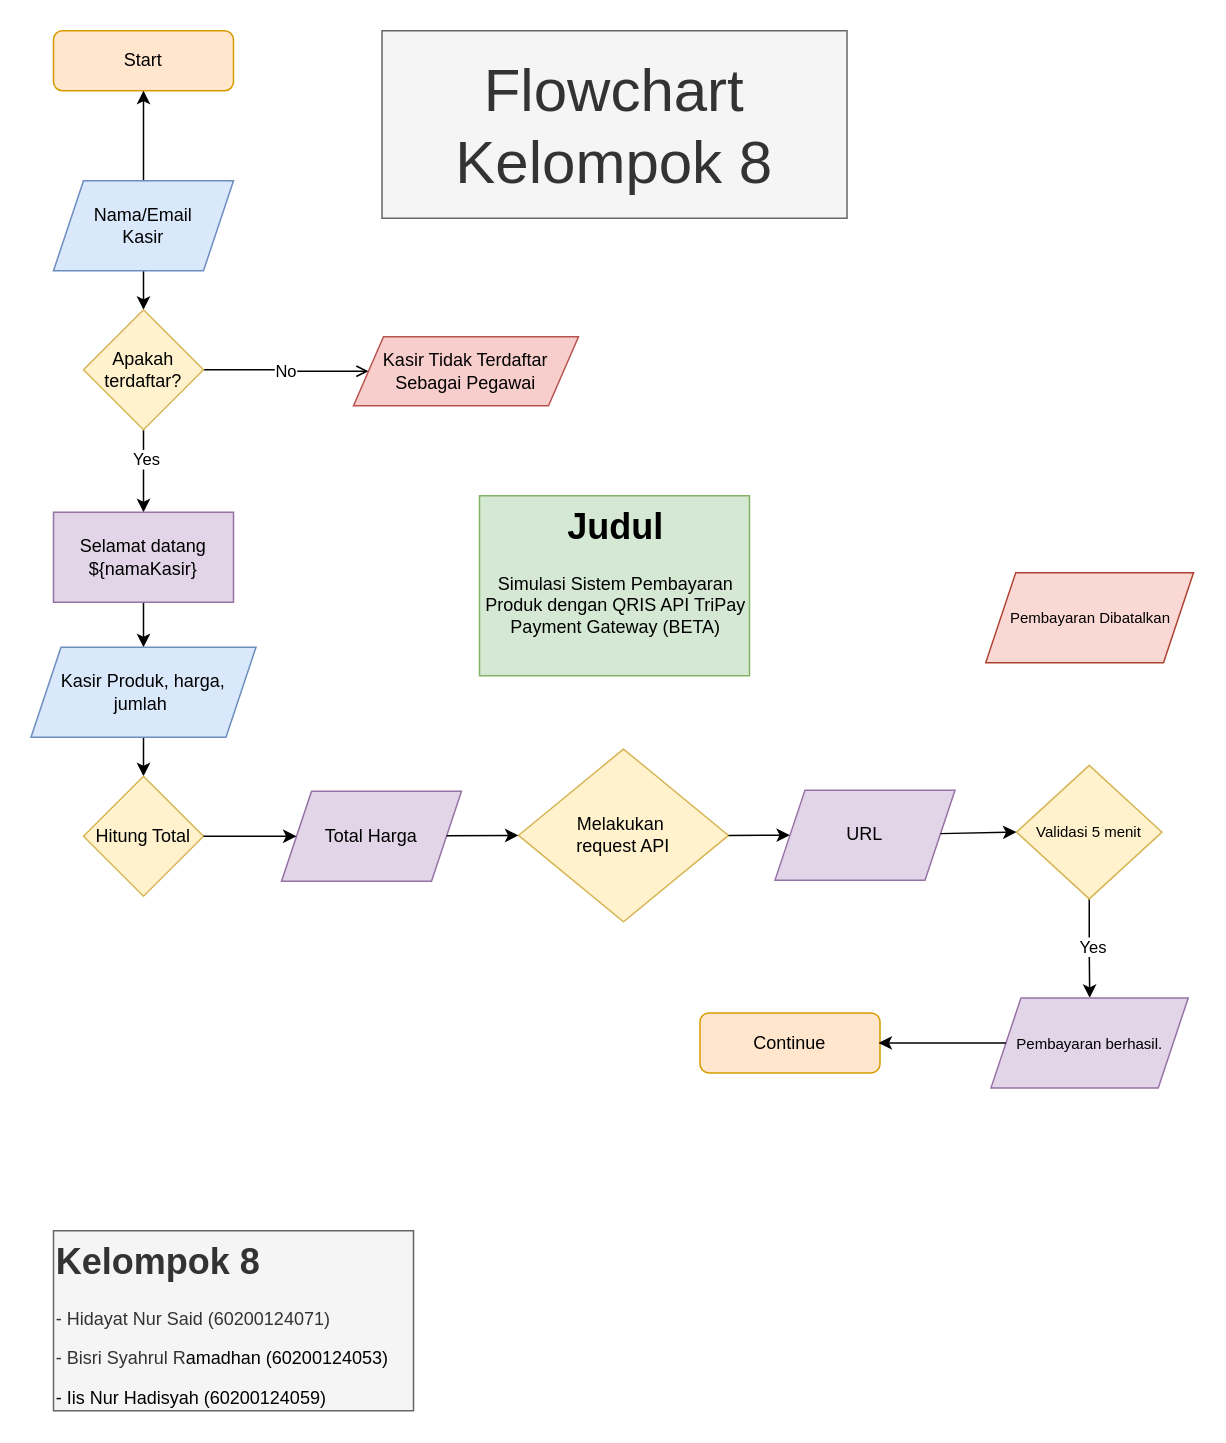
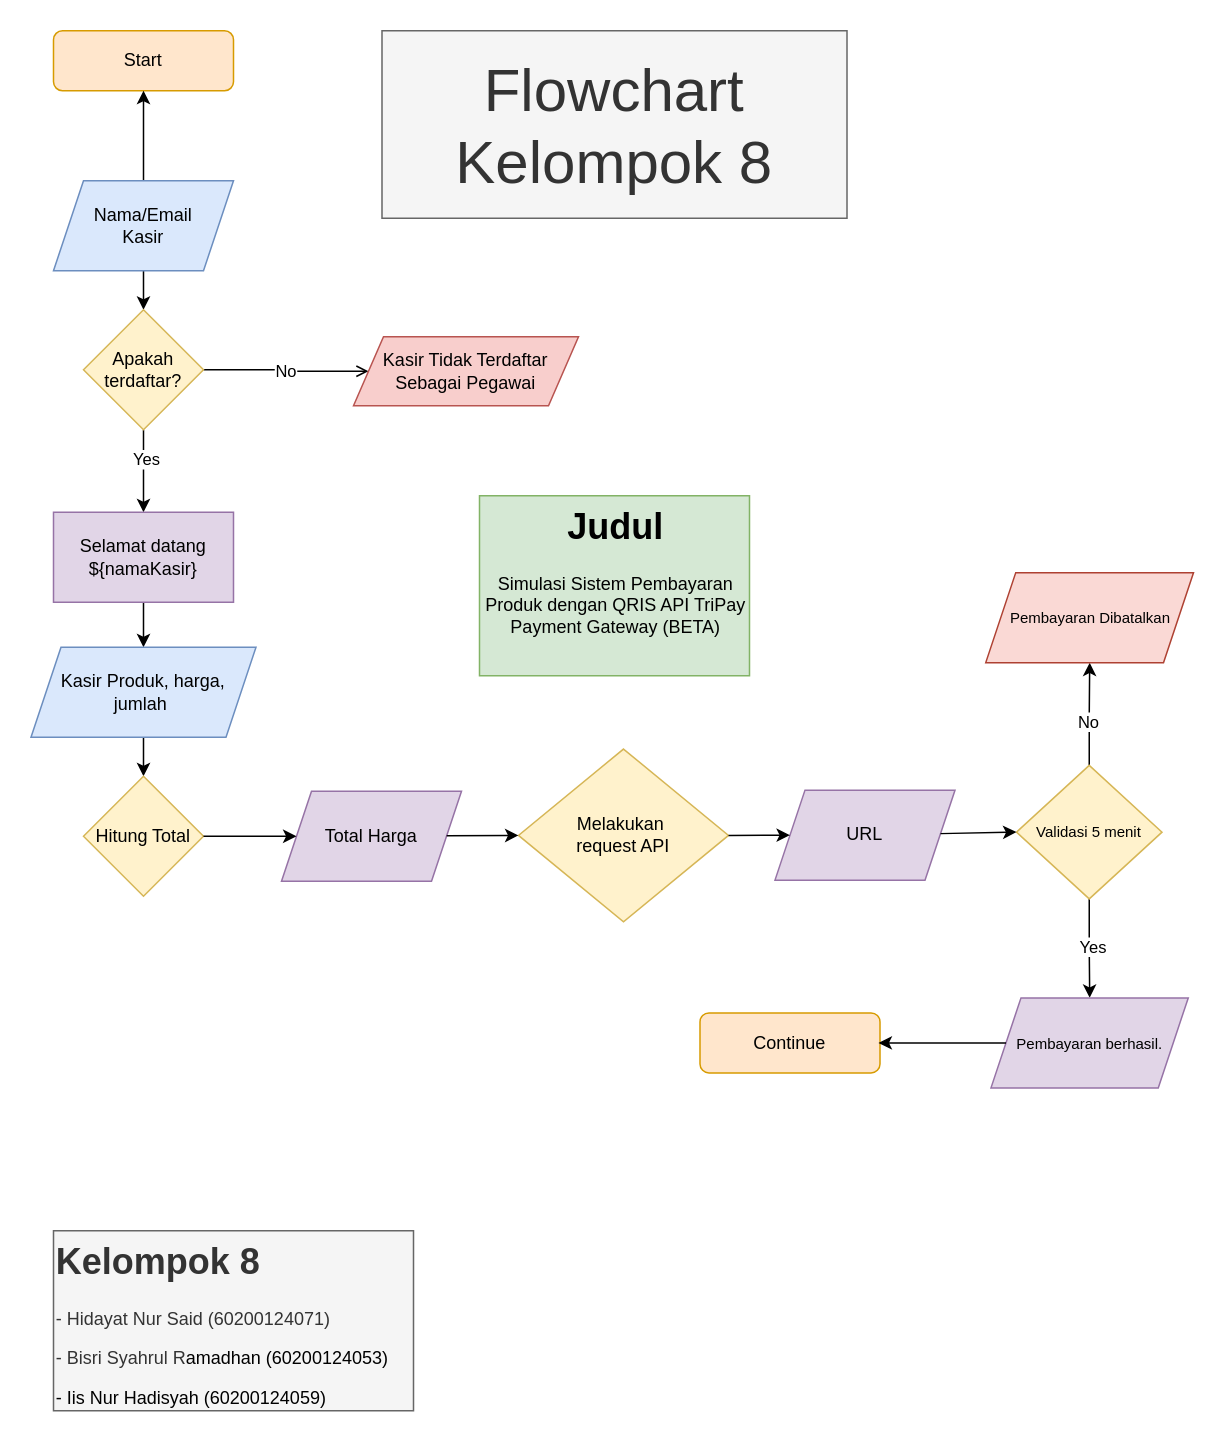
none -> (1089, 719)
